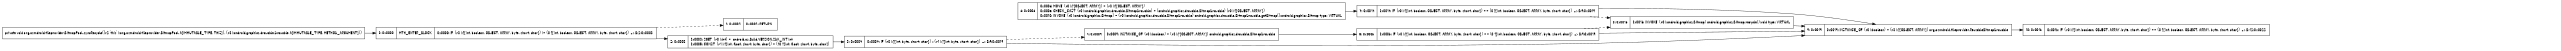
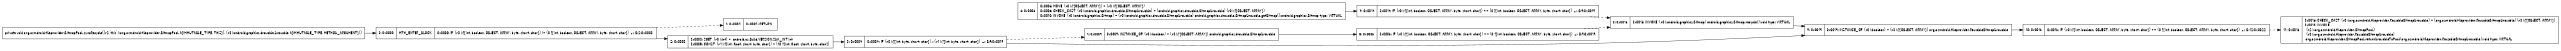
(1736, 11) -> none
none -> (2420, 30)
(1700, 32) -> none
